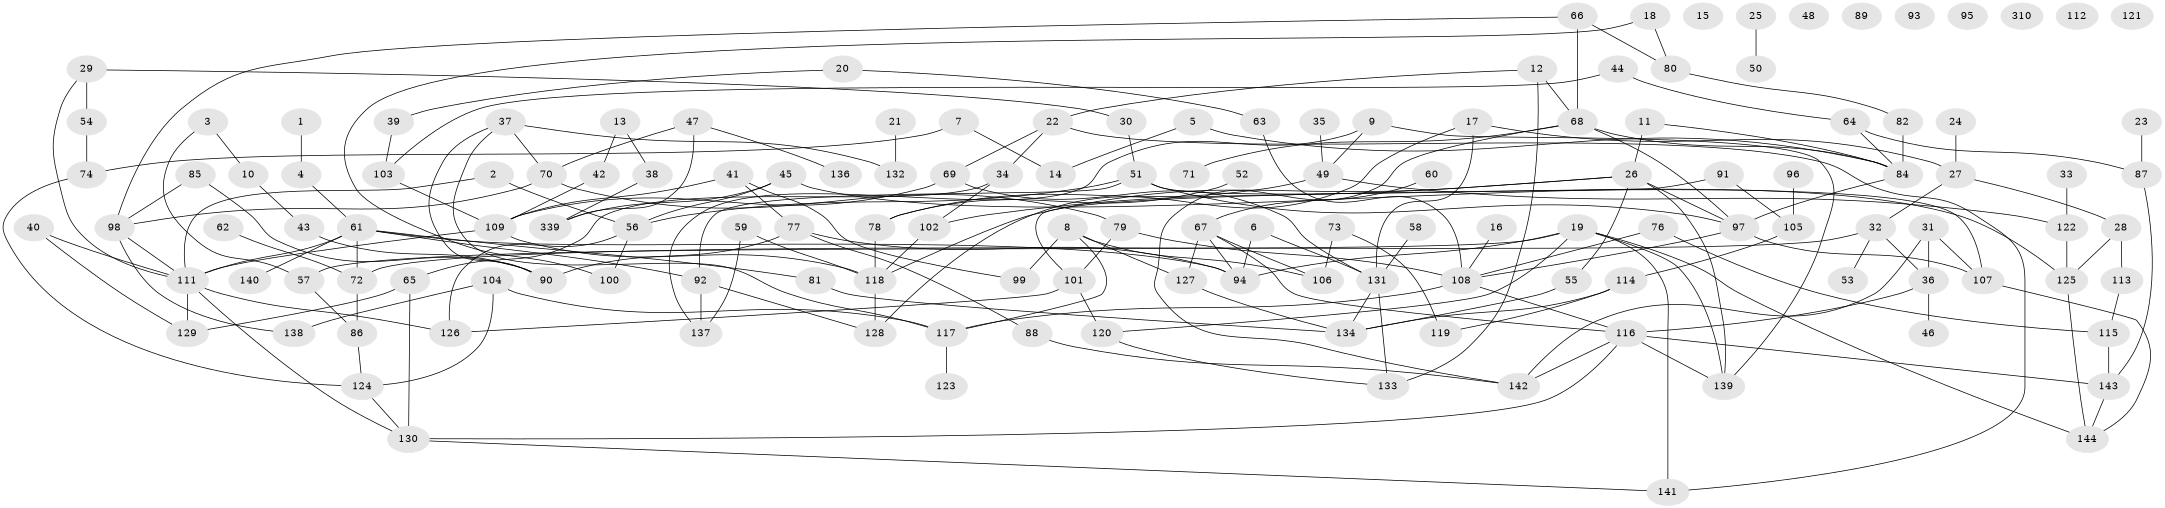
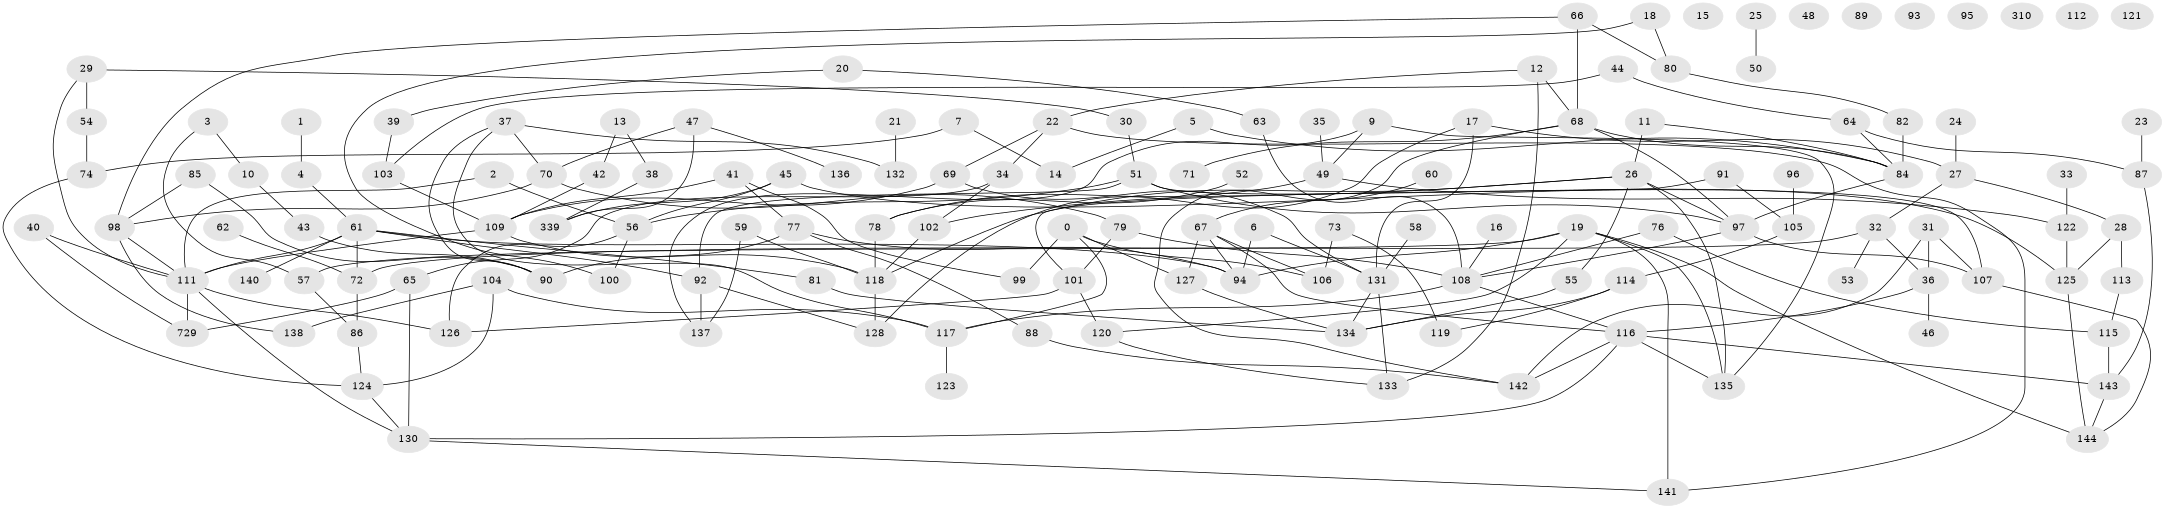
(1068, 228) -> (1068, 228)
(187, 334) -> (187, 334)
(1724, 386) -> (1724, 386)
